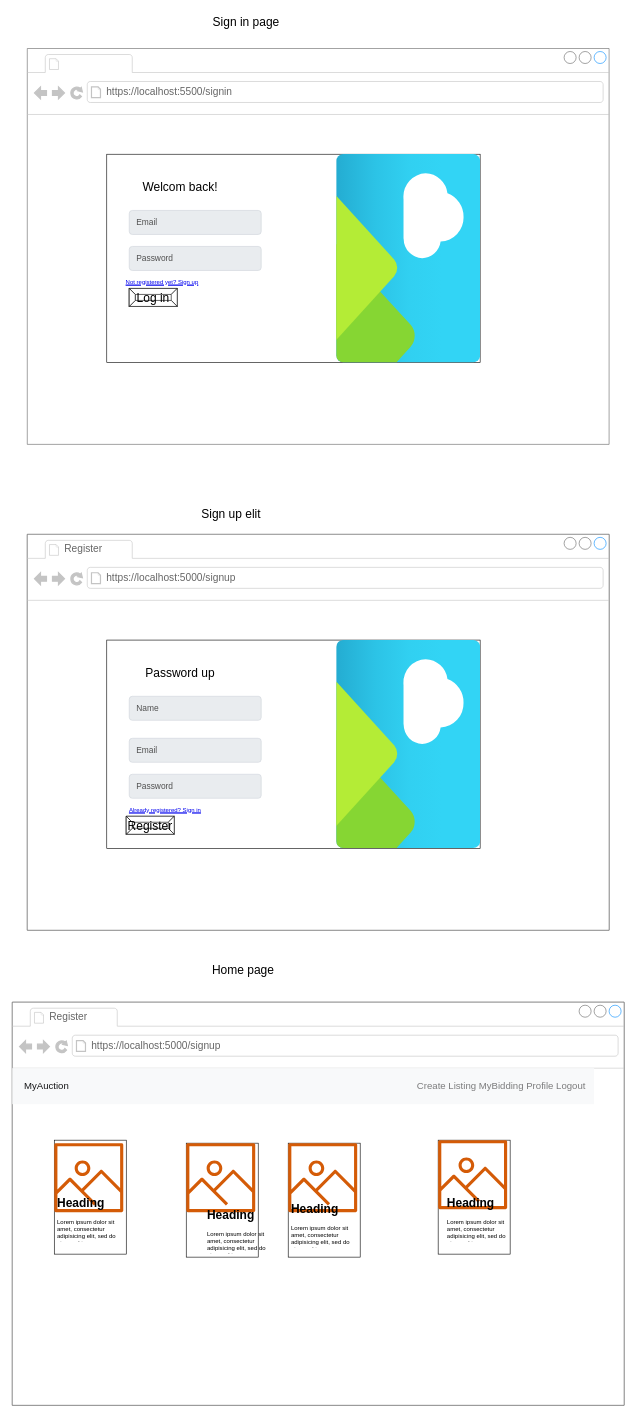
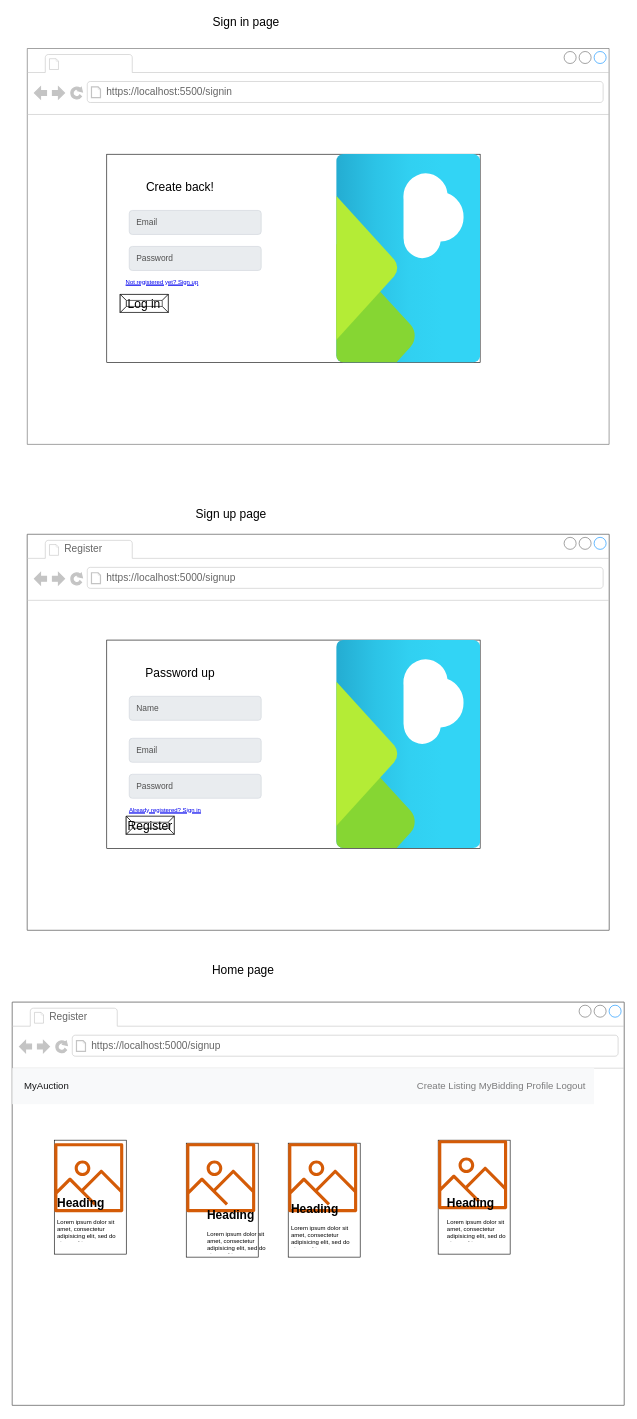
(180, 186) -> (180, 186)
(153, 297) -> (144, 303)
(231, 513) -> (231, 513)
